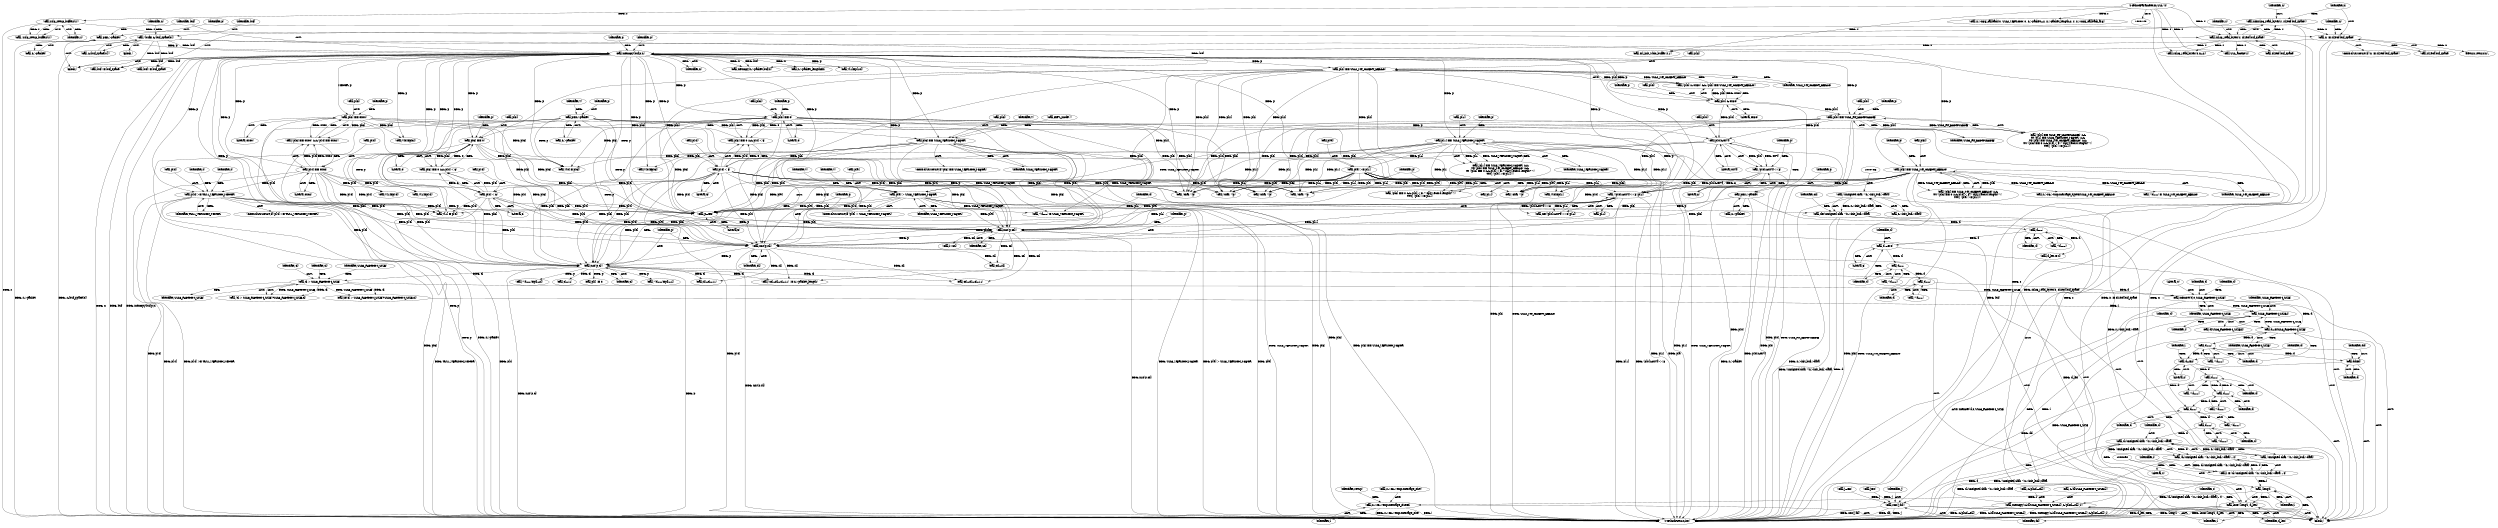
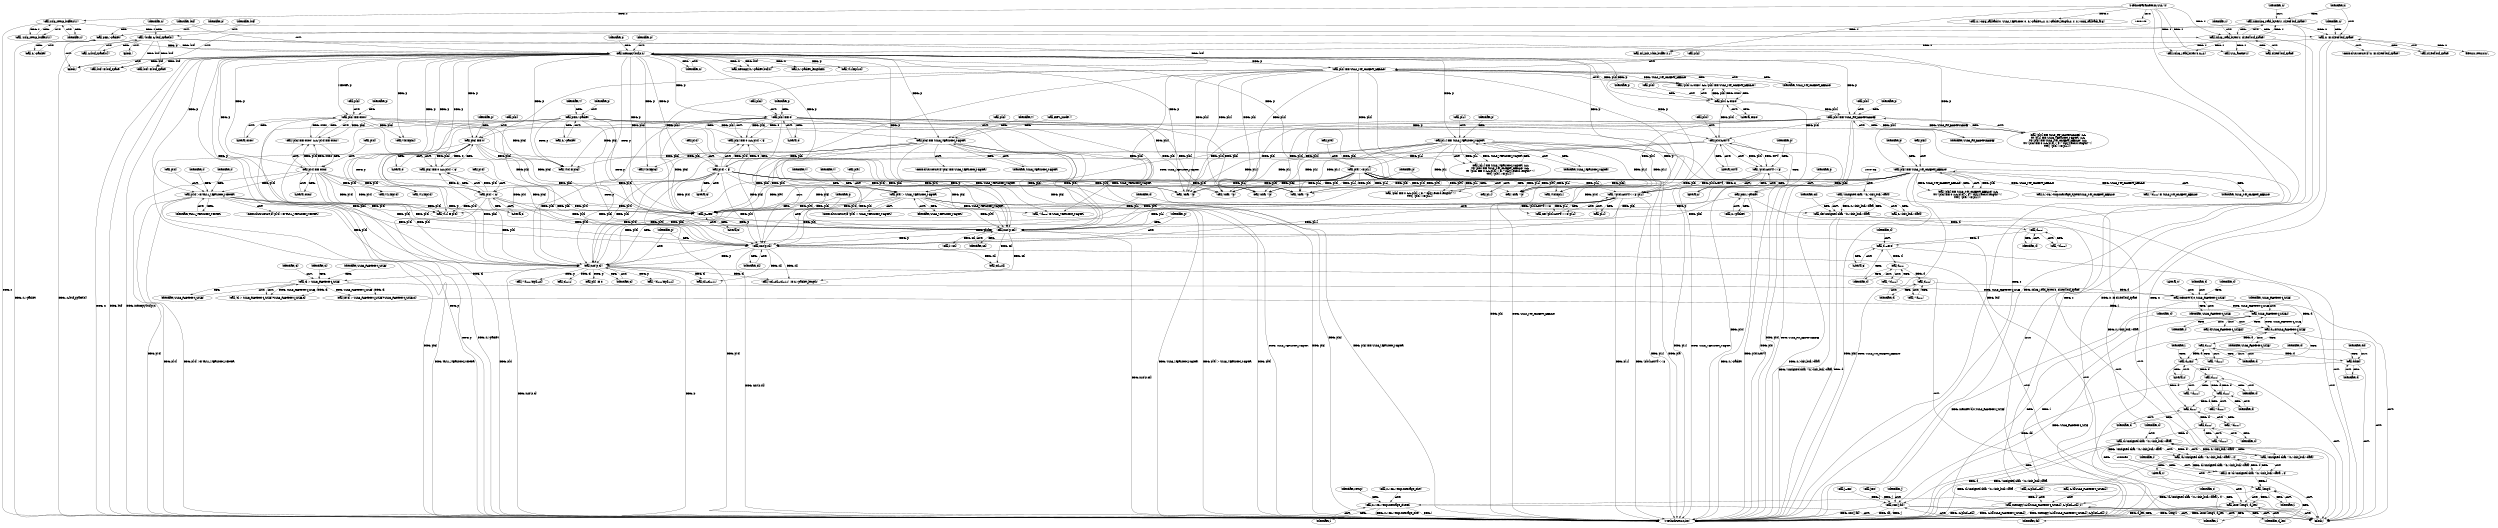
(2051, 256) -> none
(970, 282) -> none
(1978, 410) -> (1978, 410)
